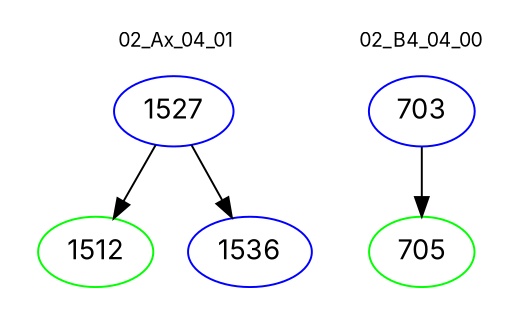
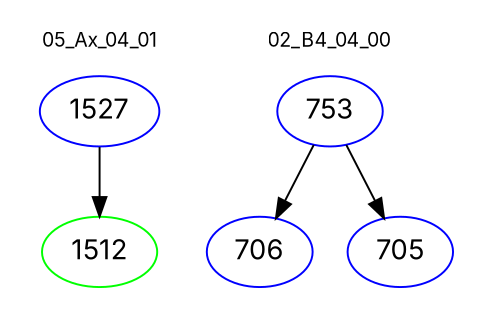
(176, 42) -> (100, 42)
(422, 111) -> (330, 111)
(250, 252) -> none
none -> (260, 252)
(422, 252) -> (400, 252)
